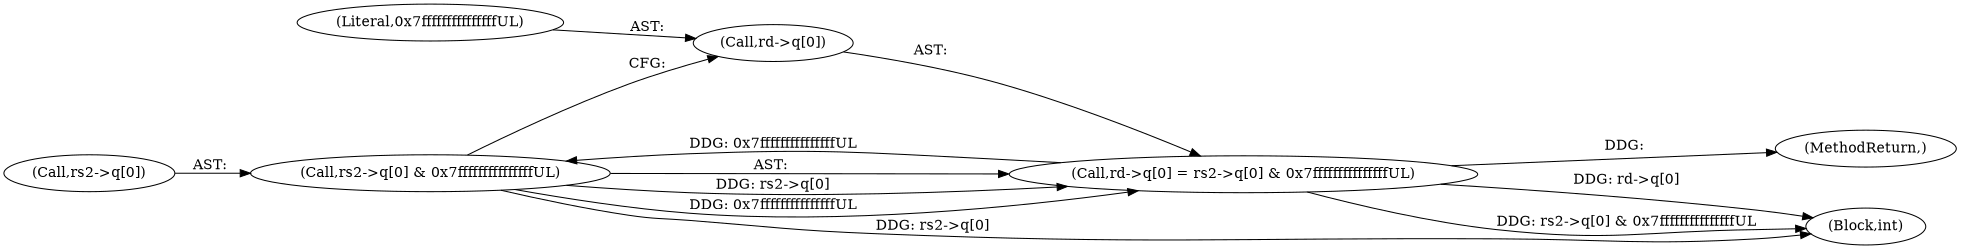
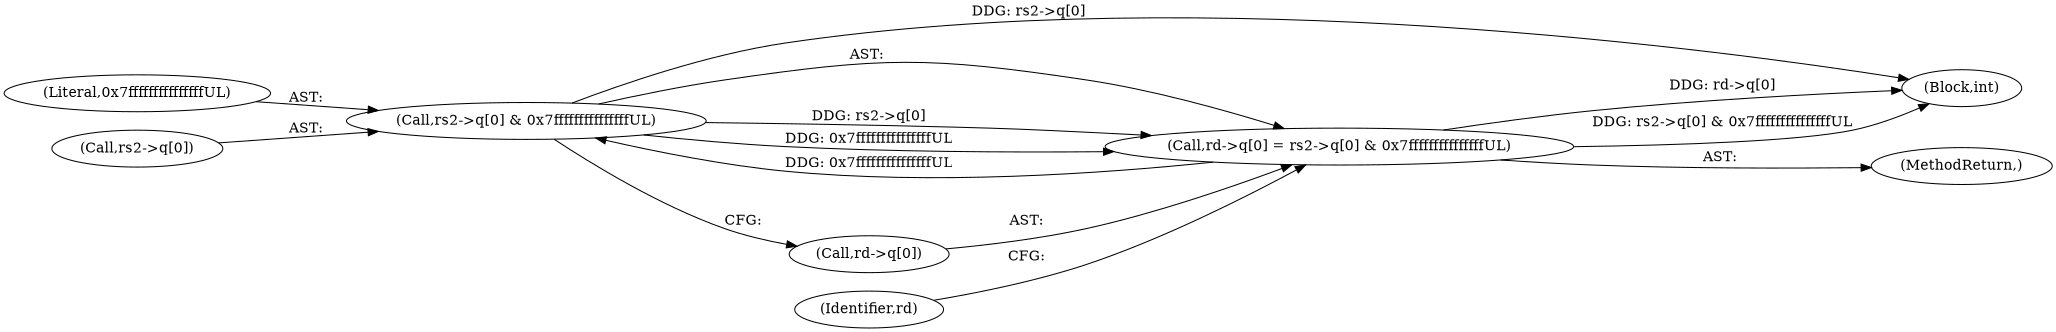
(619, 34) -> (312, 106)
(1627, 146) -> (1723, 157)
none -> (869, 310)
